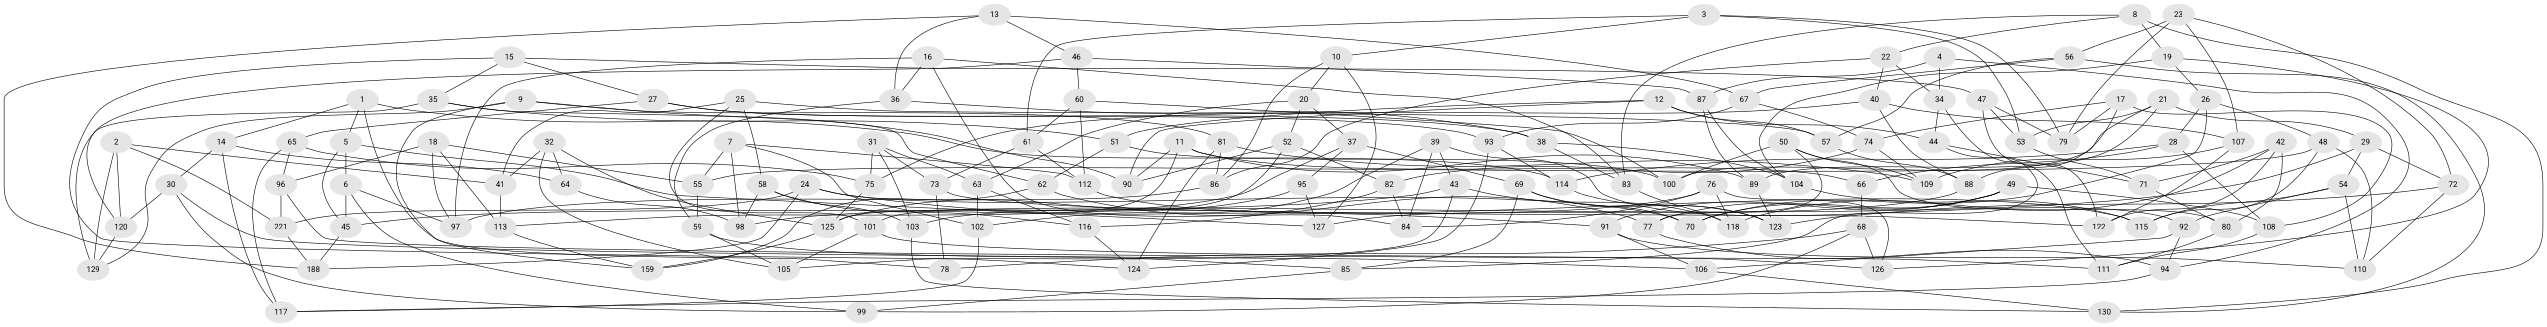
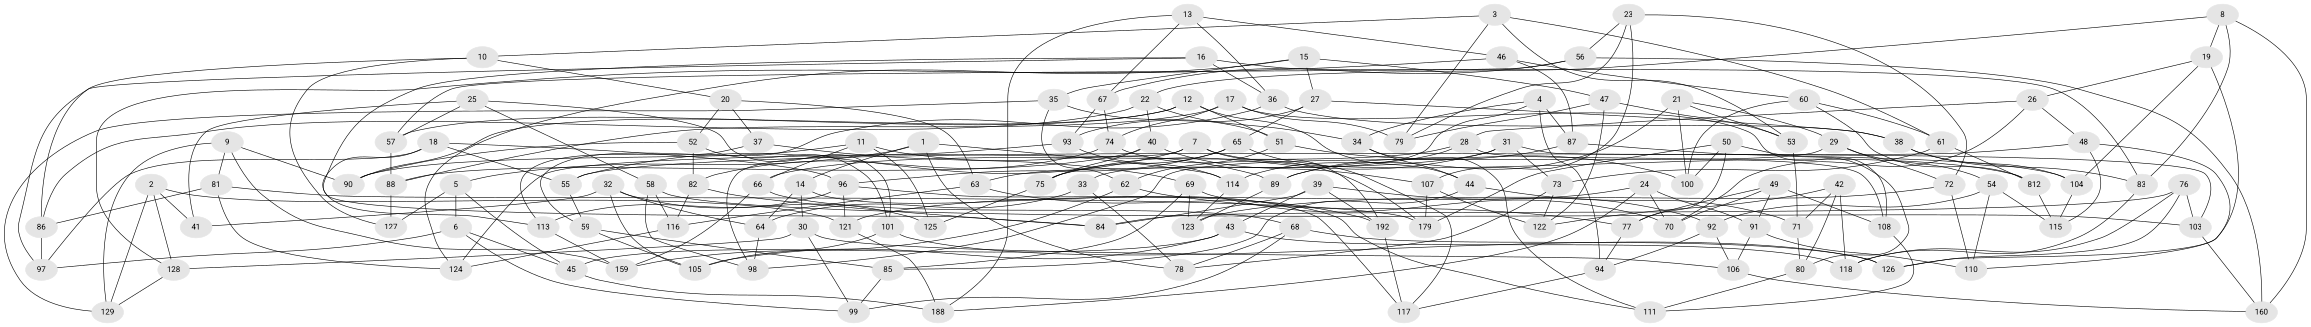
none -> (1083, 185)
(1085, 185) -> (2034, 185)
(1302, 185) -> none
(1927, 185) -> (1425, 227)
(501, 206) -> (637, 205)
(121, 227) -> (174, 270)
(281, 227) -> (845, 227)
(978, 227) -> (1383, 227)
(740, 254) -> (697, 236)
(2104, 312) -> (2262, 312)
